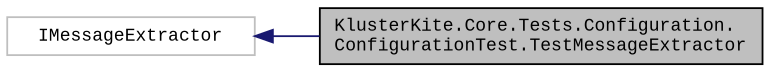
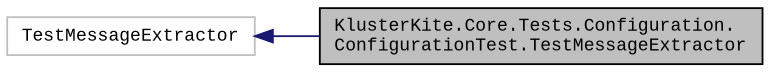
(131, 36) -> (131, 36)
